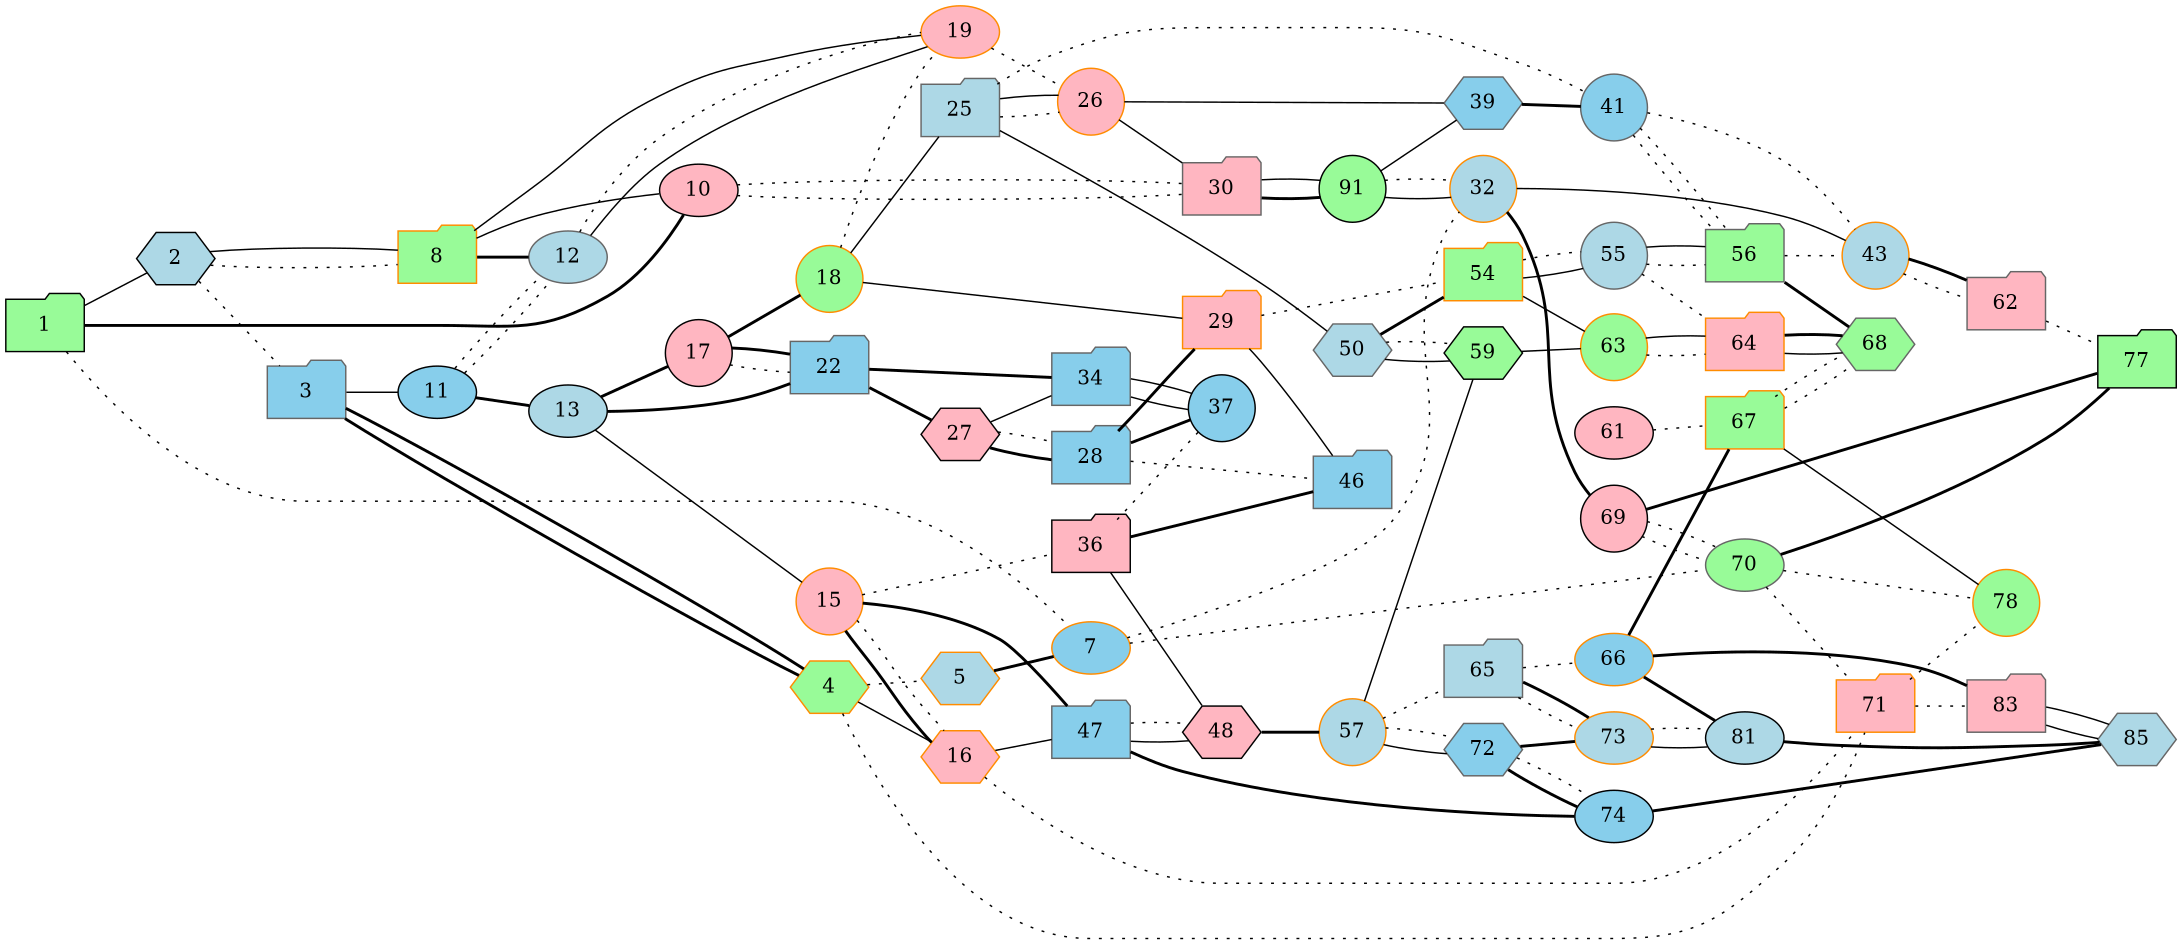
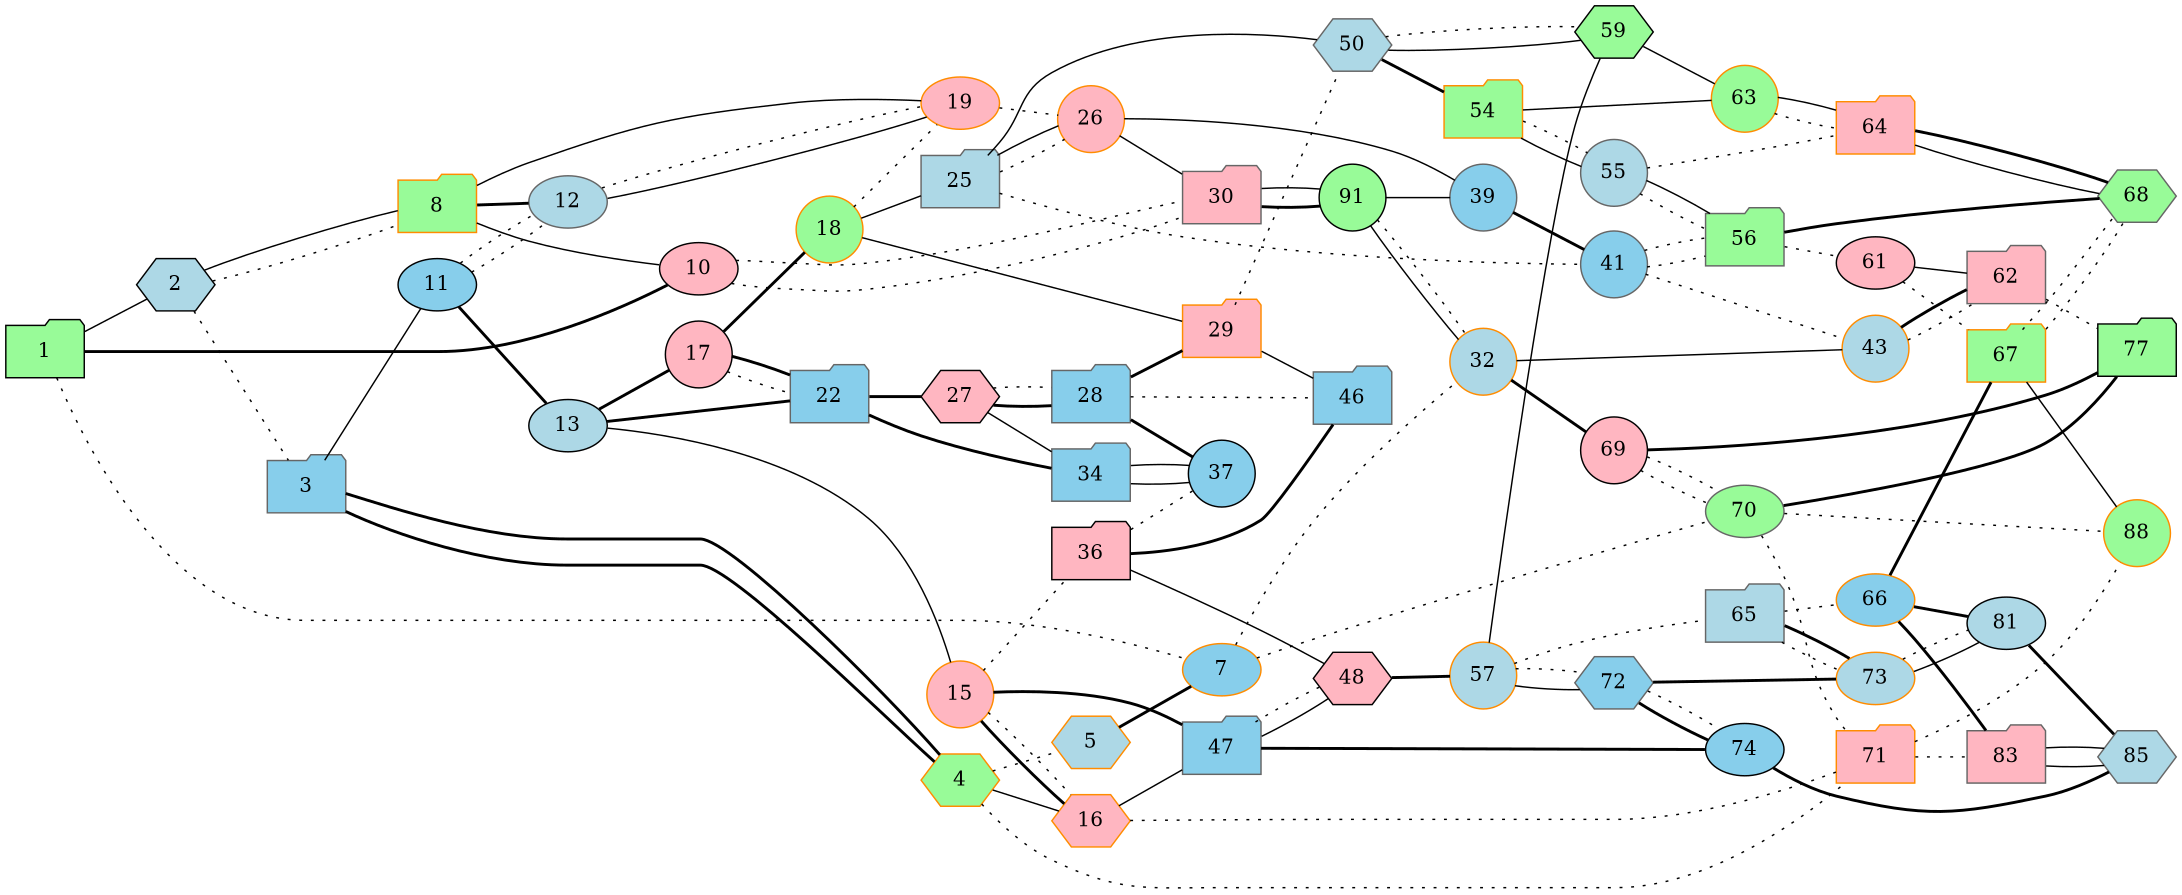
(1483, 103) -> (1483, 198)
(1813, 256) -> (1811, 251)
none -> (1941, 270)
(1353, 299) -> (1292, 176)
(2006, 603) -> (2137, 533)
